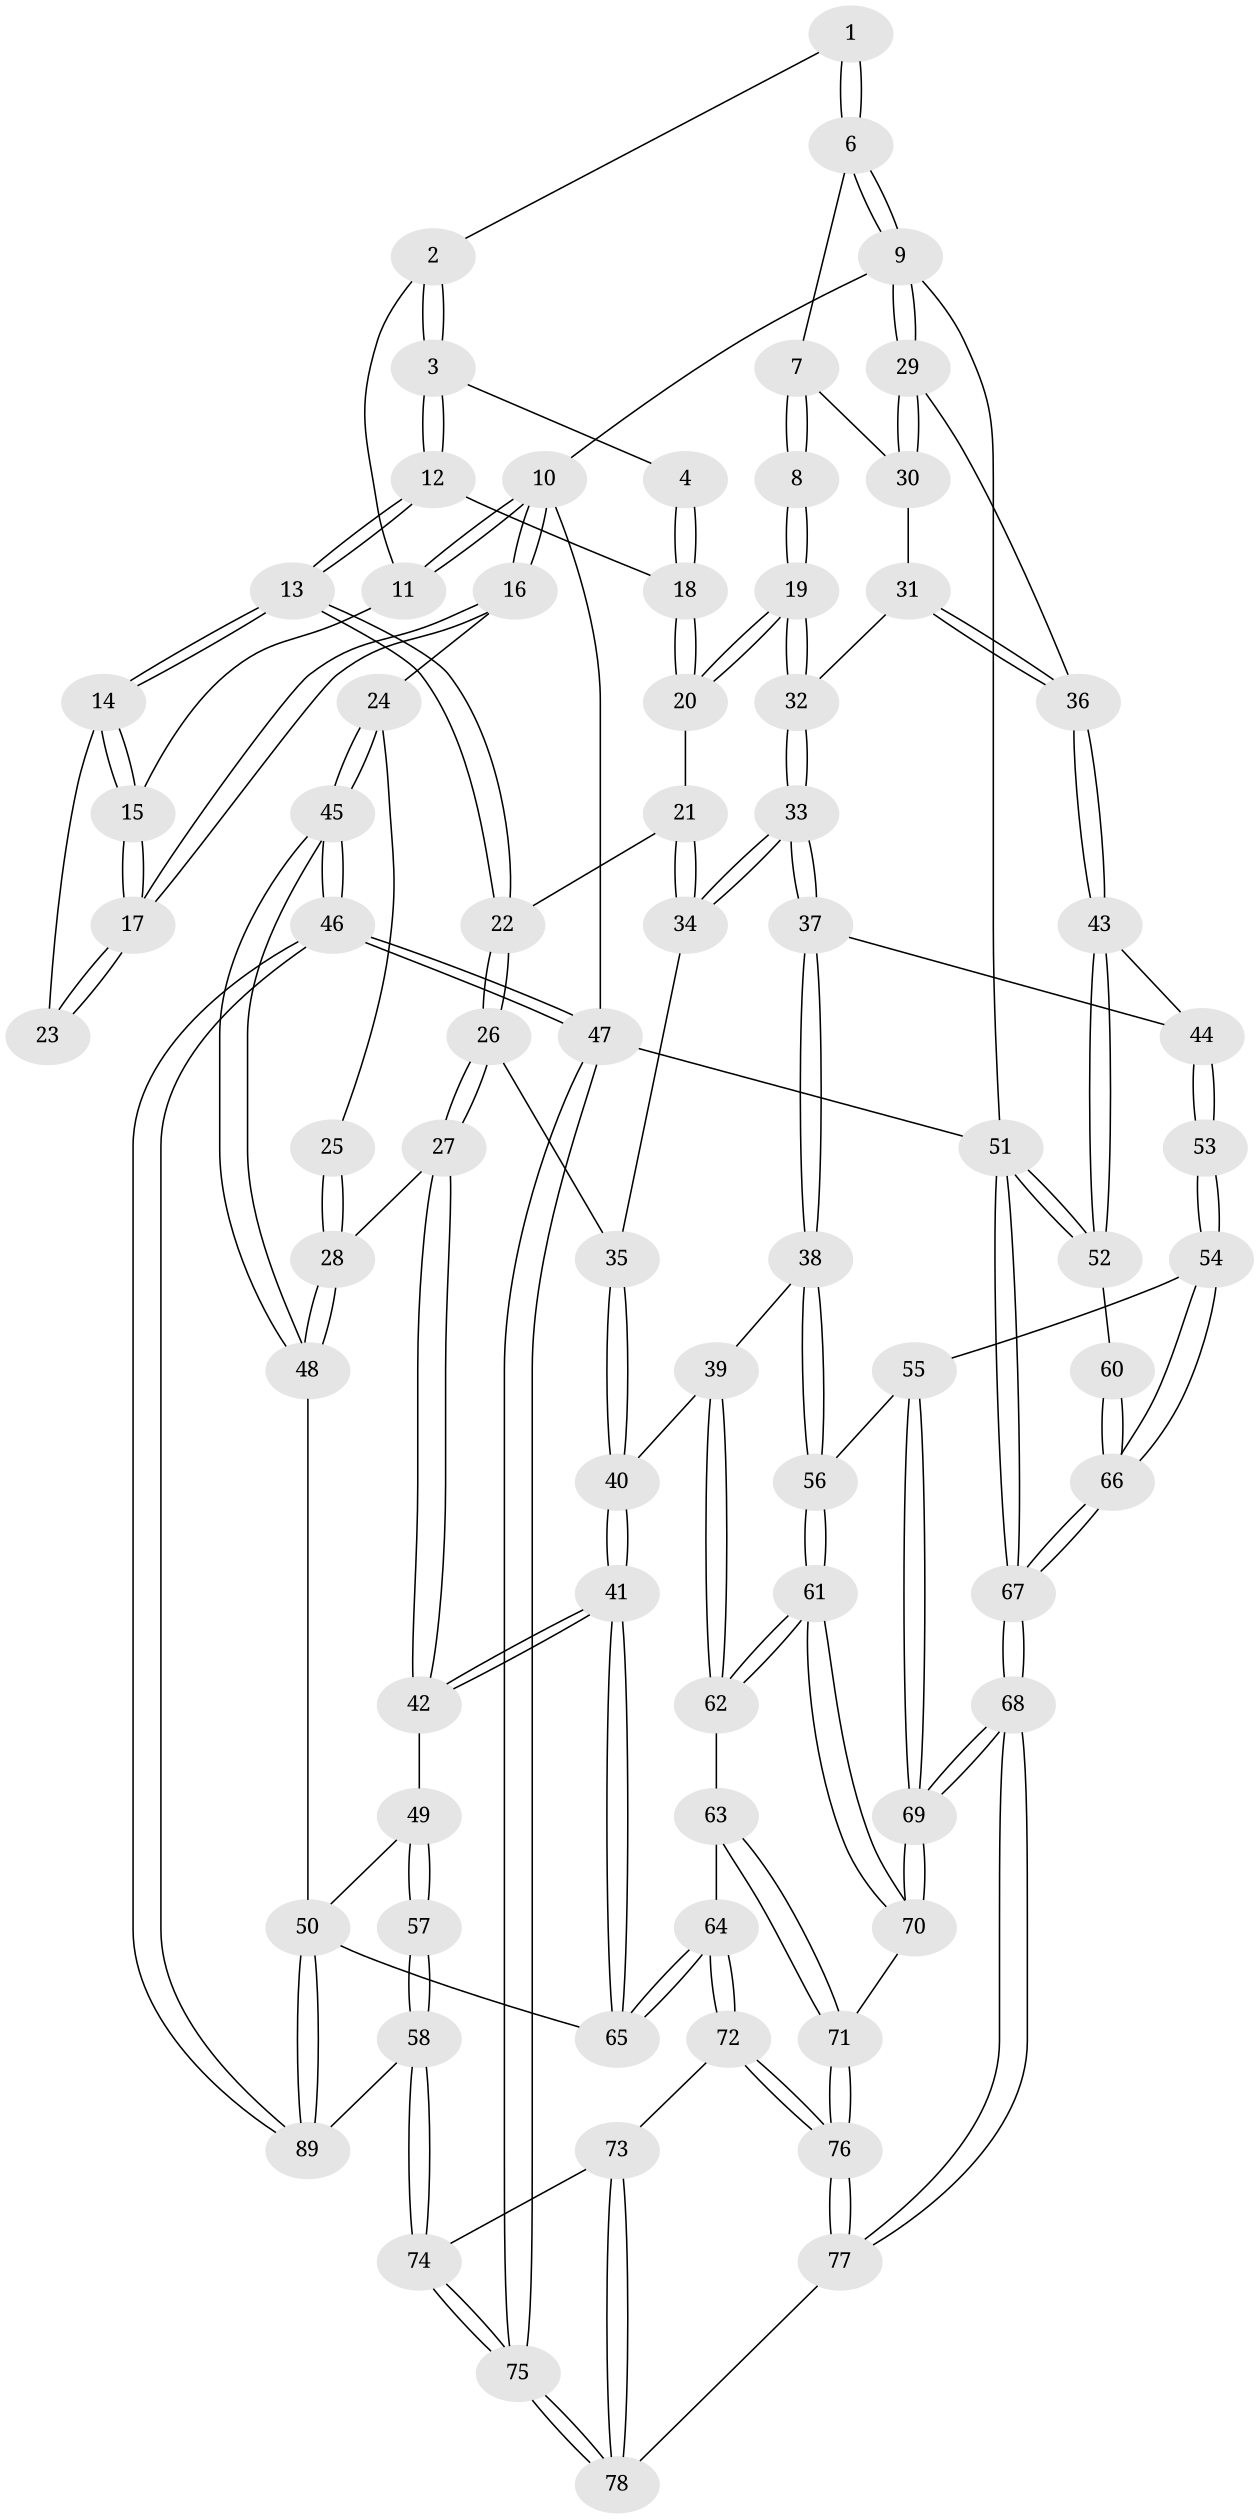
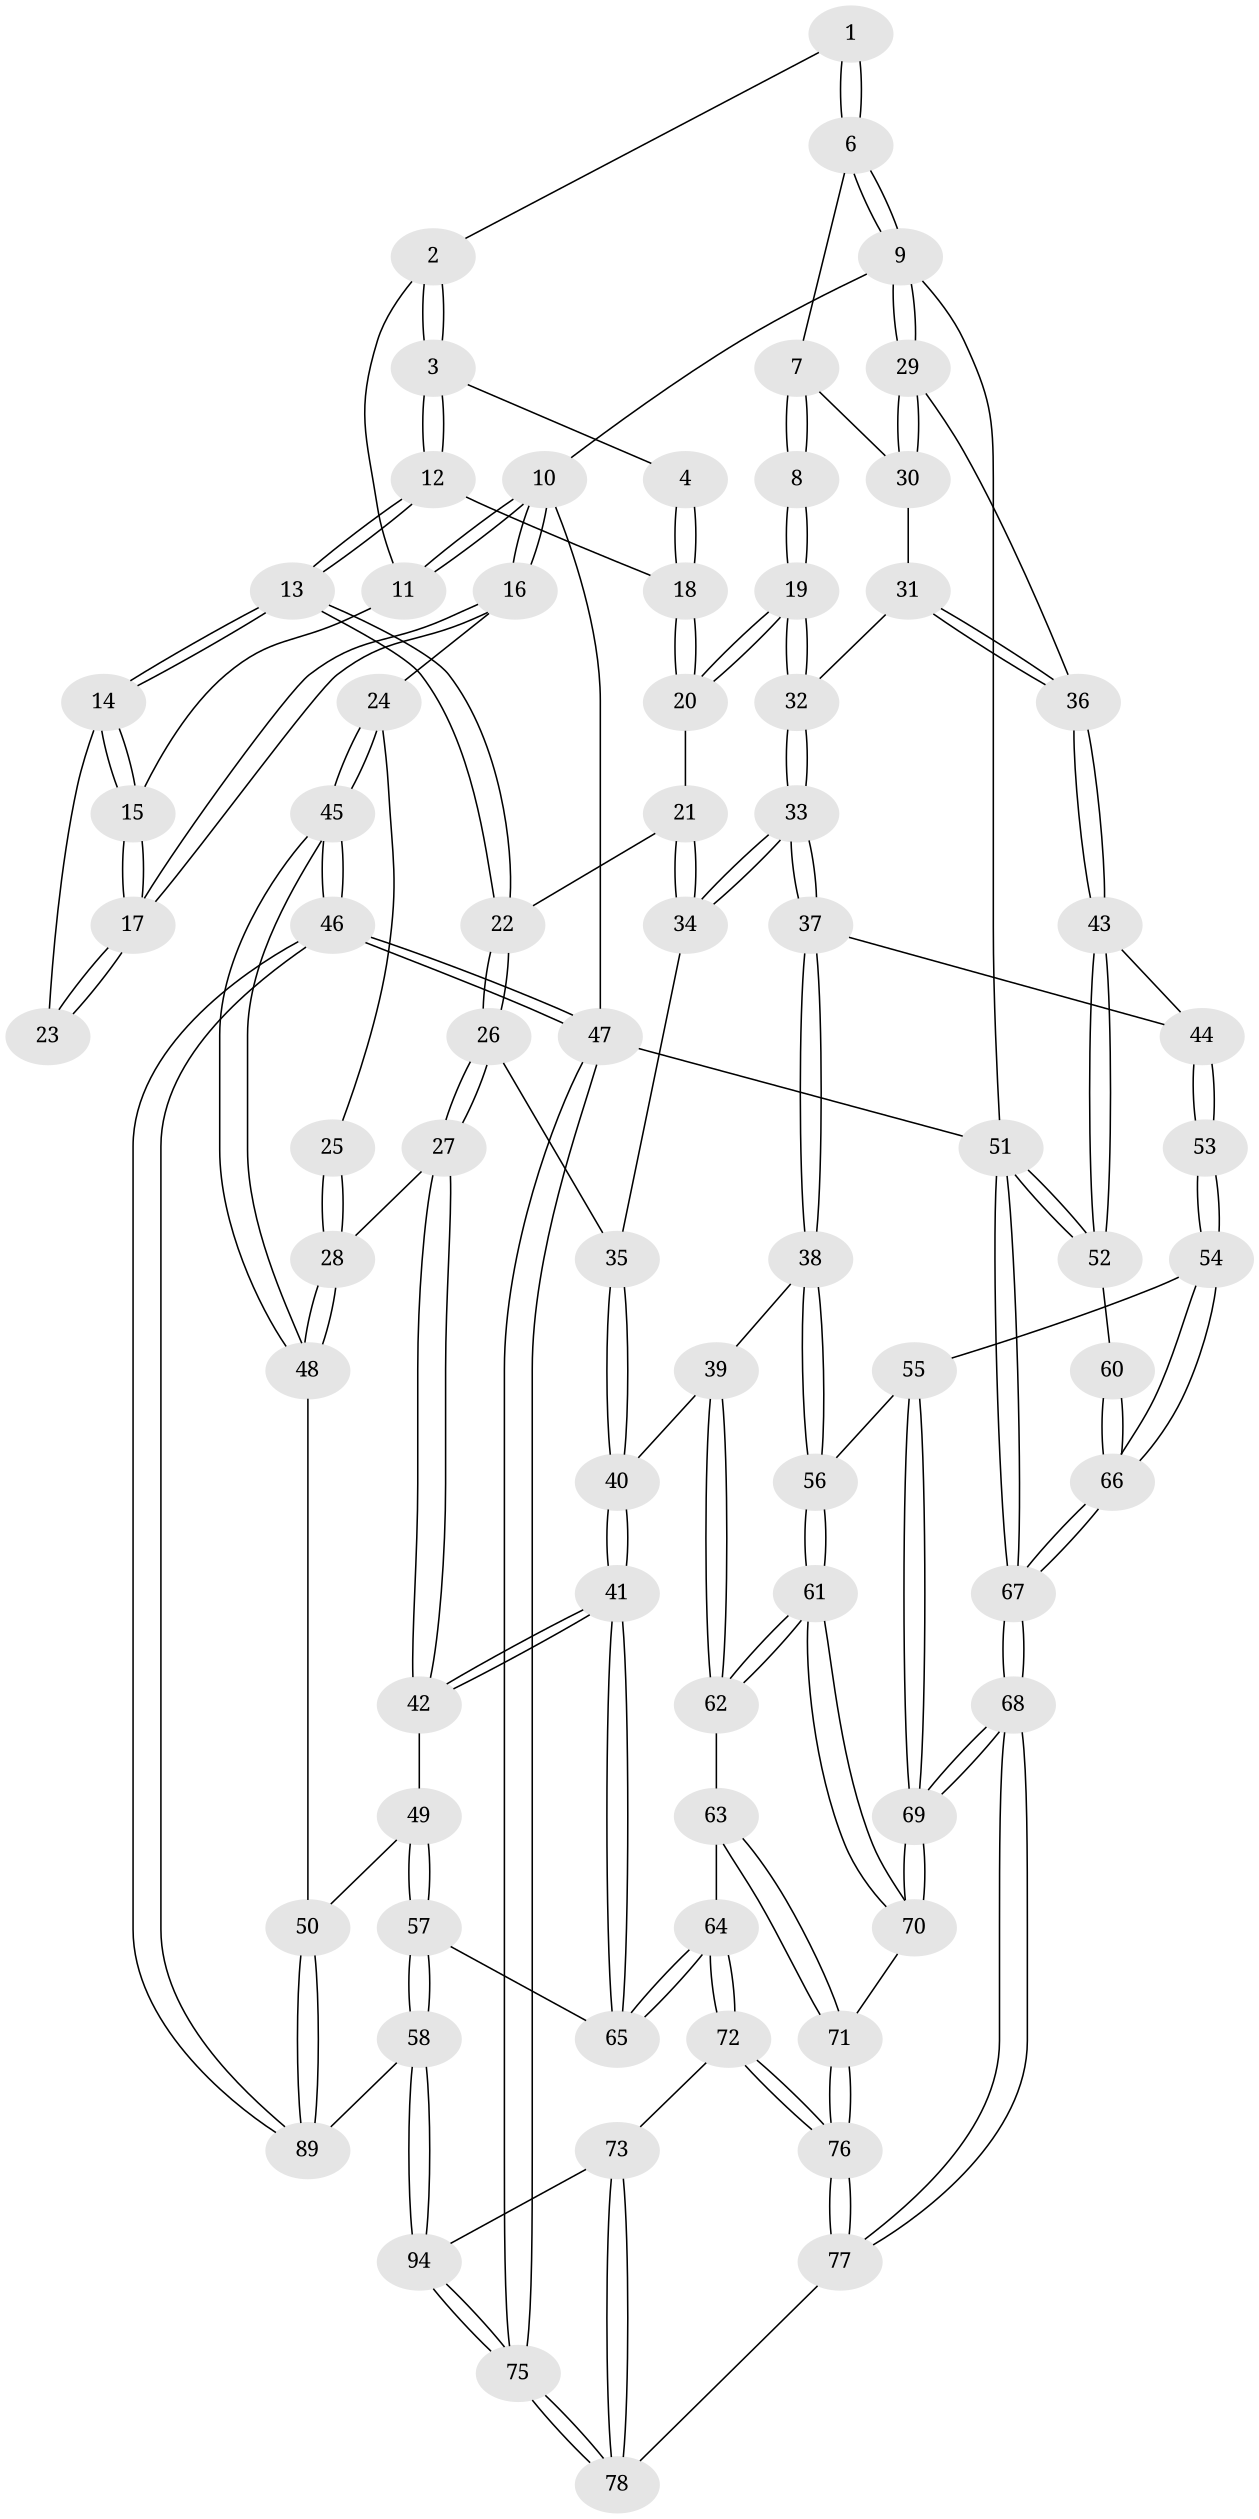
(459, 1990) -> (518, 1984)
(419, 2262) -> (419, 2262)
